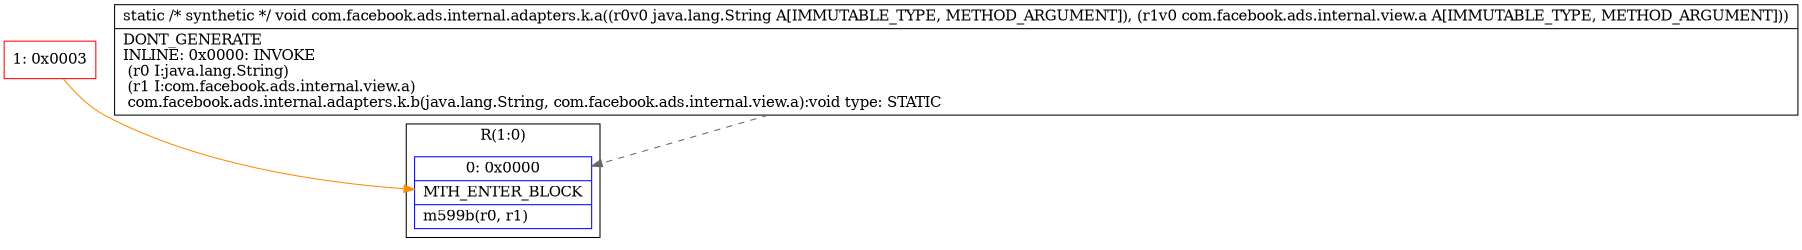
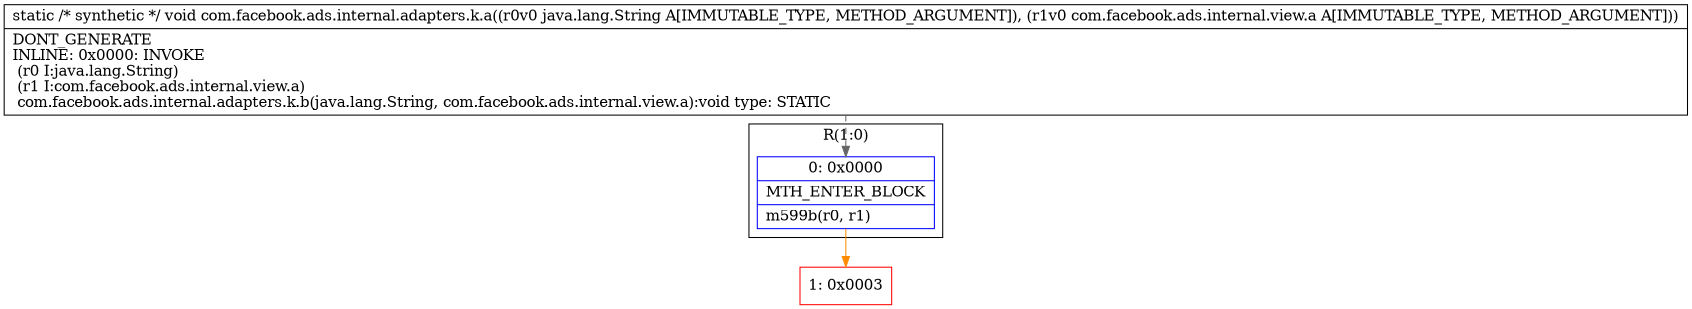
(224, 160) -> (846, 244)
